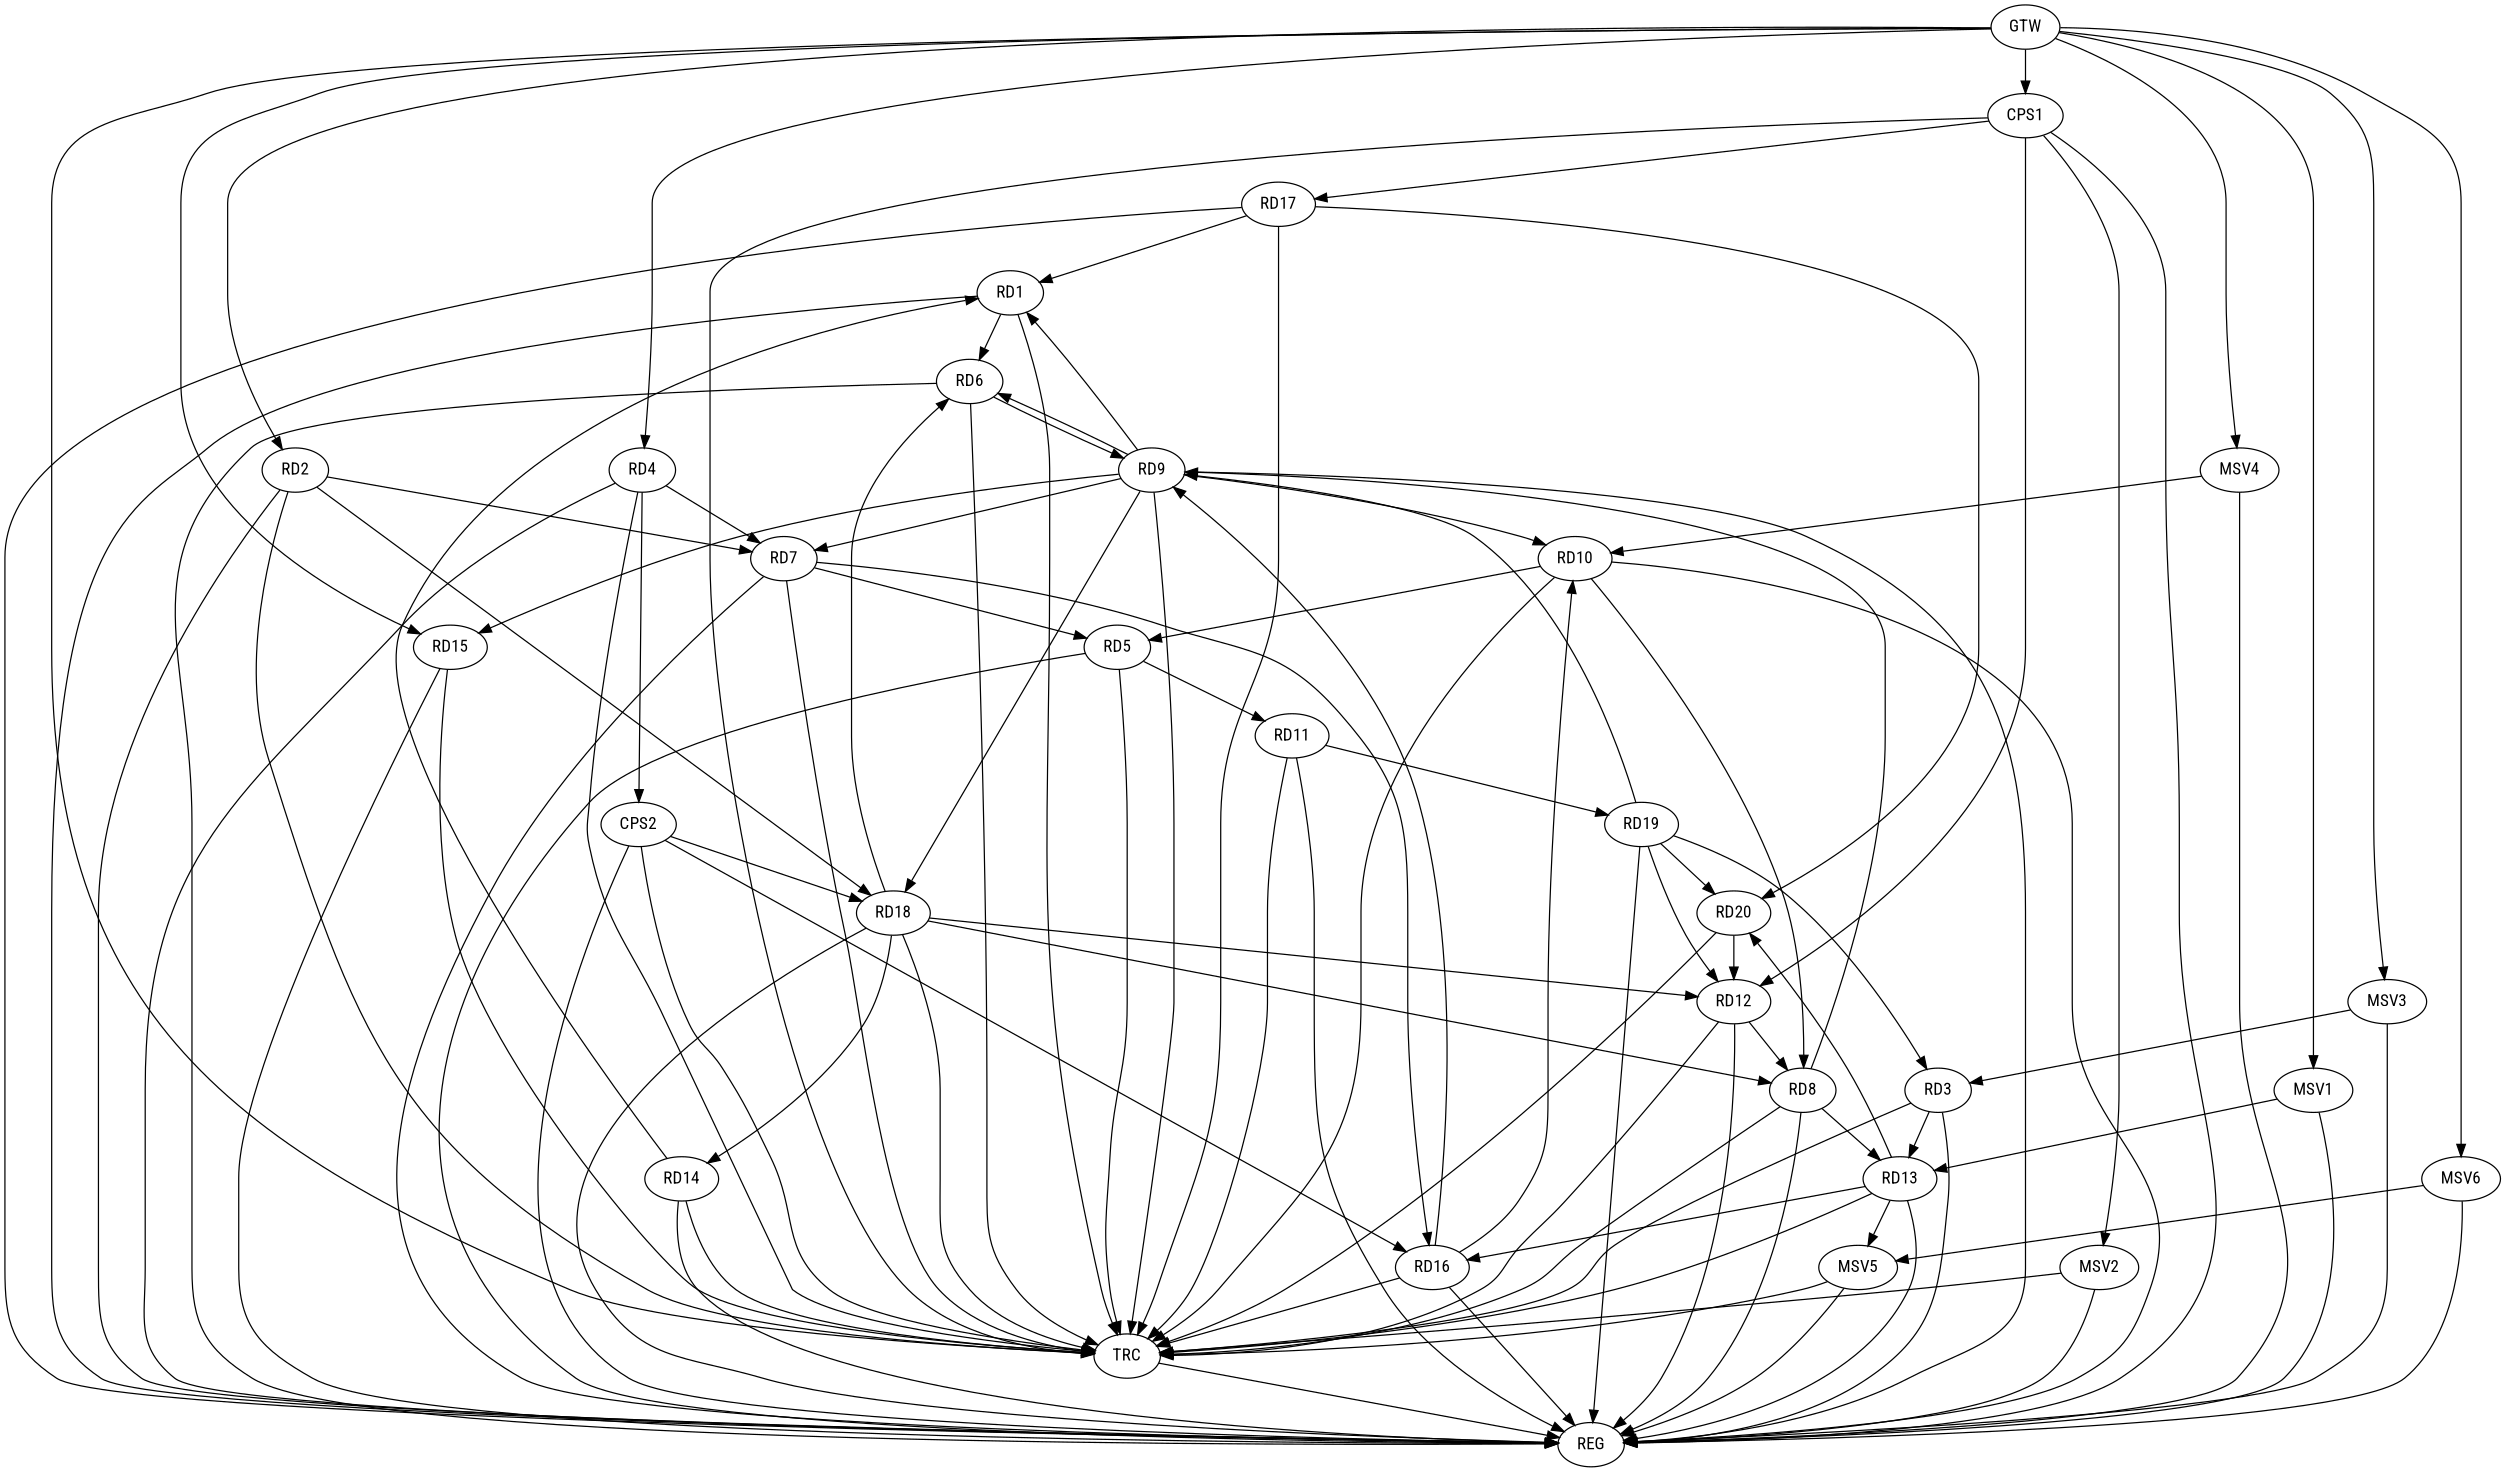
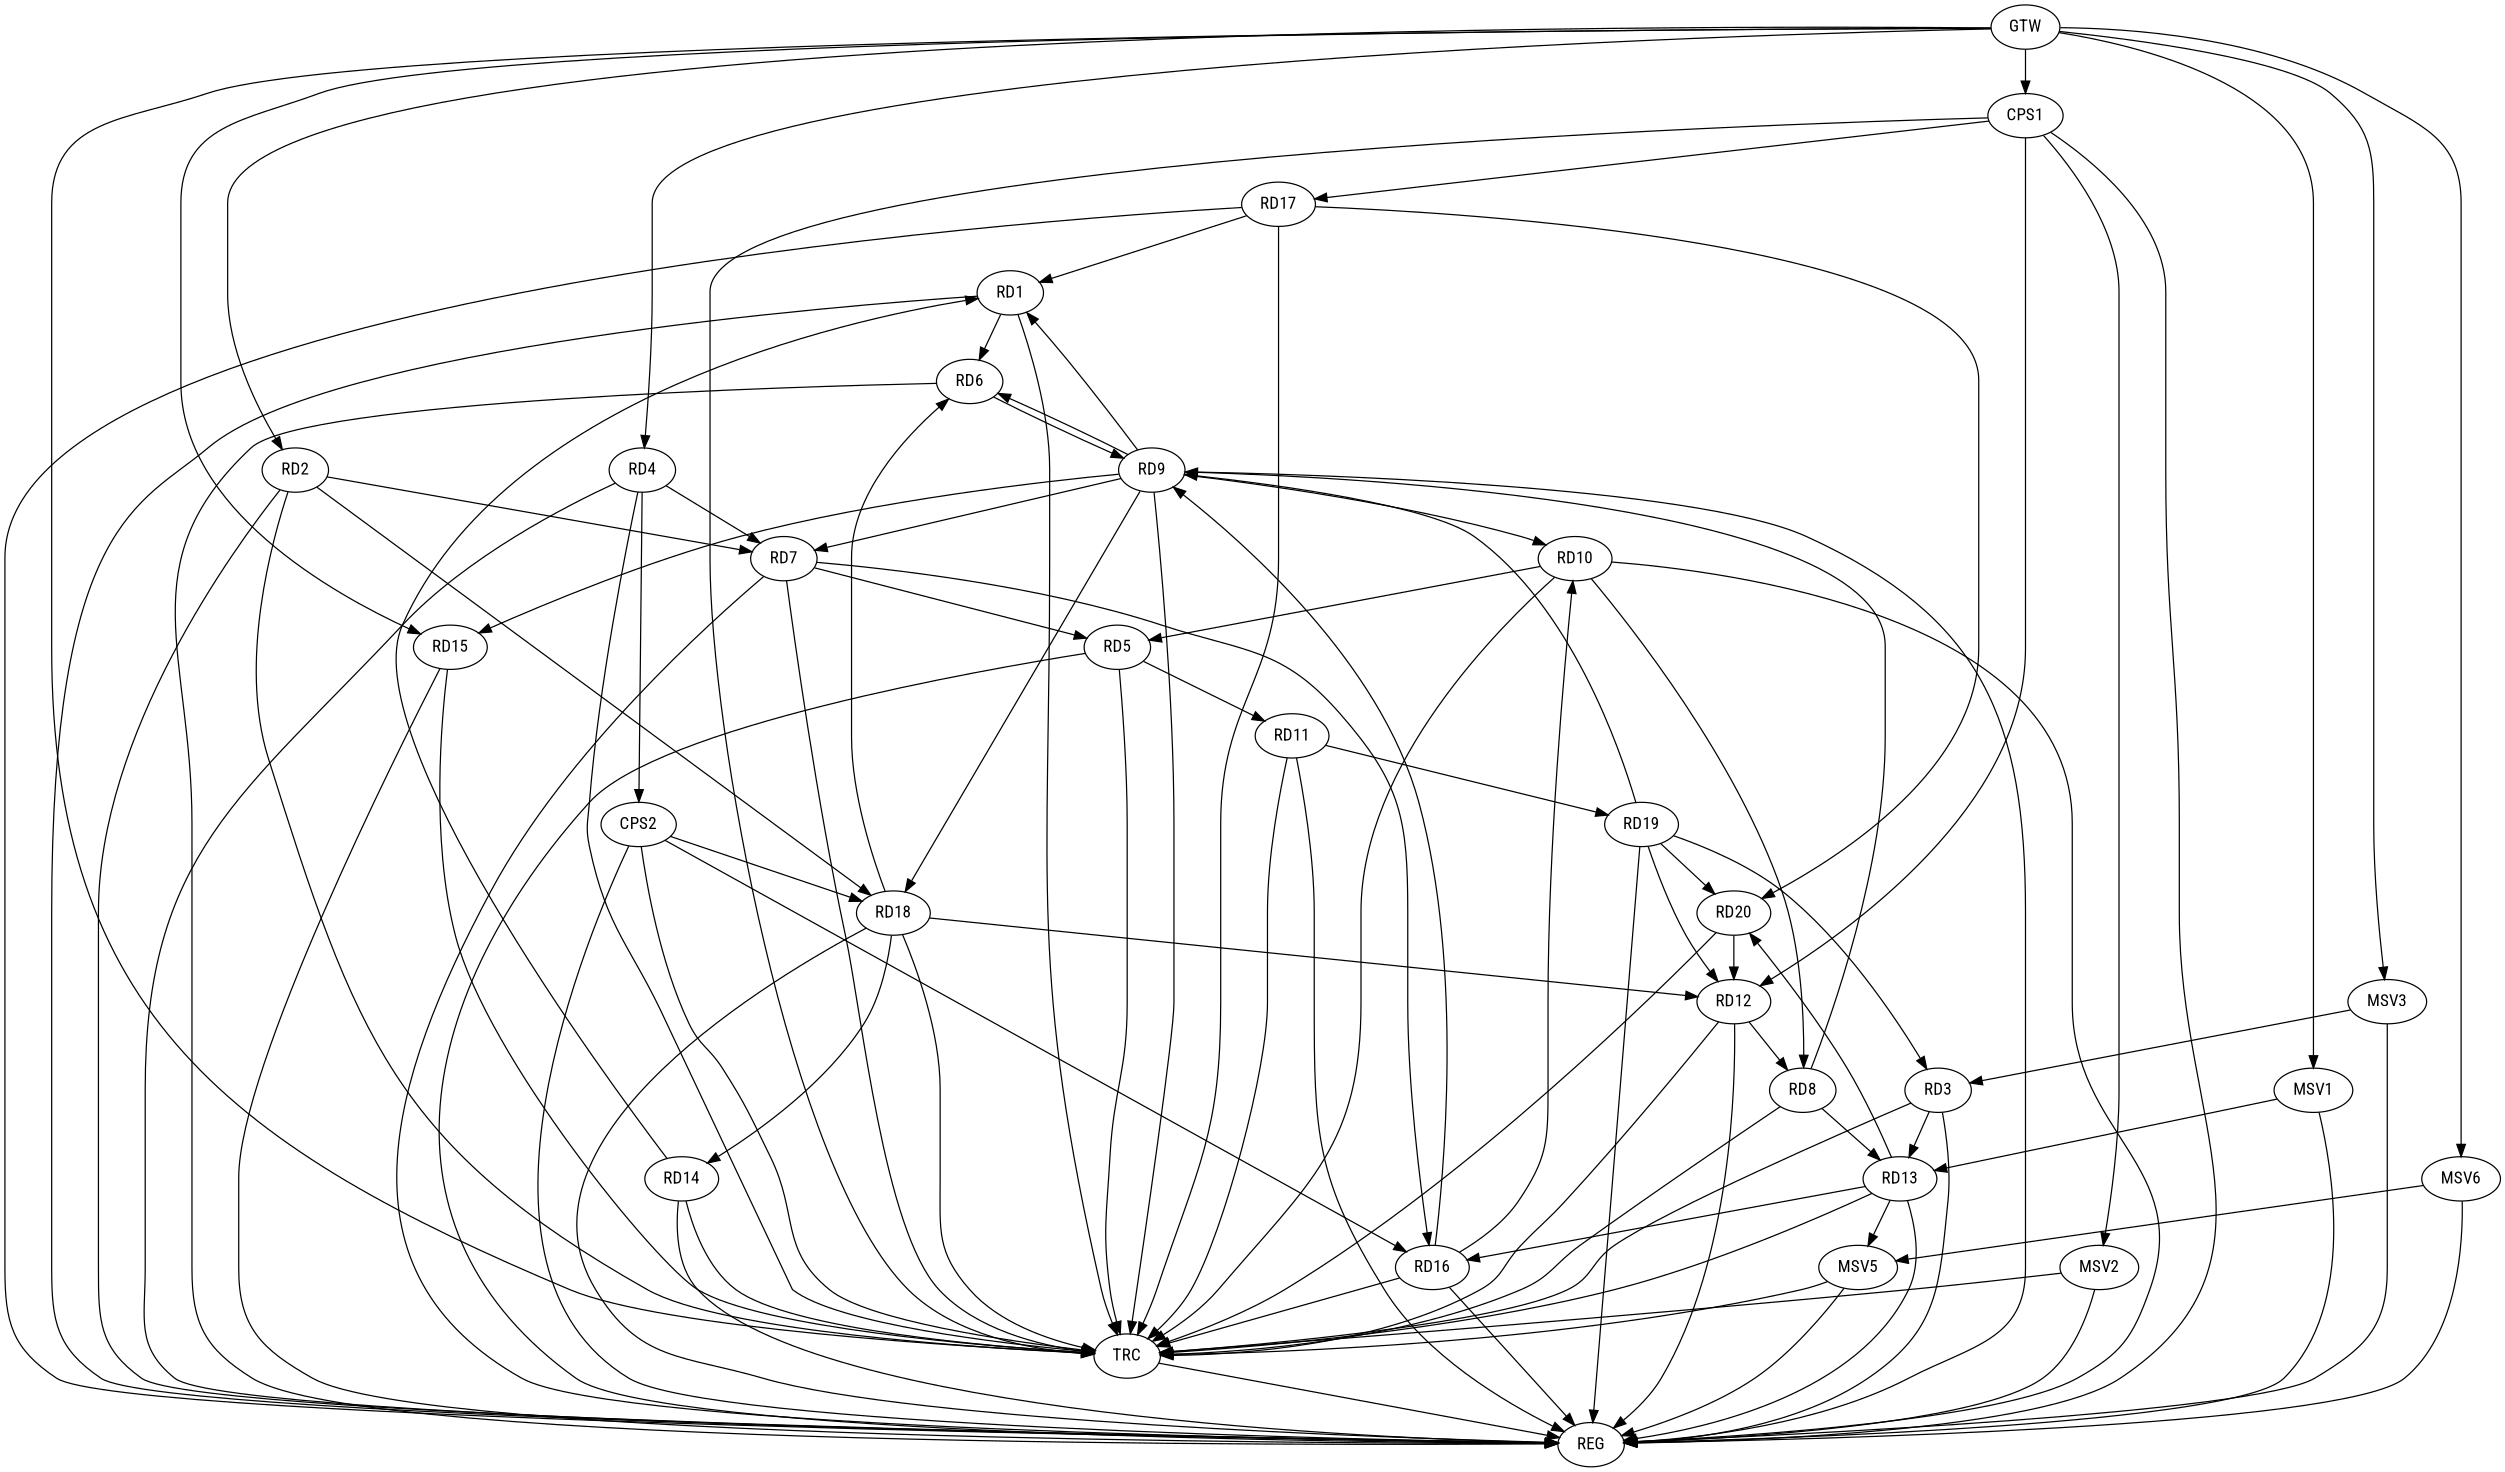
(2240, 470) -> none
(985, 894) -> none
(1343, 1001) -> none
(1760, 1286) -> none
